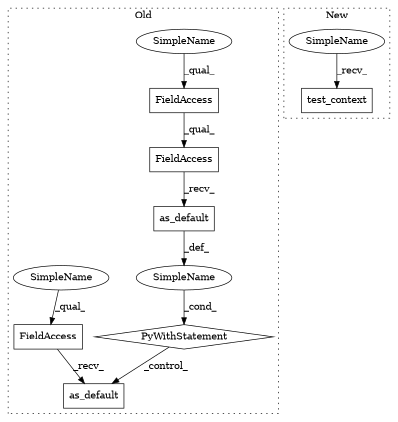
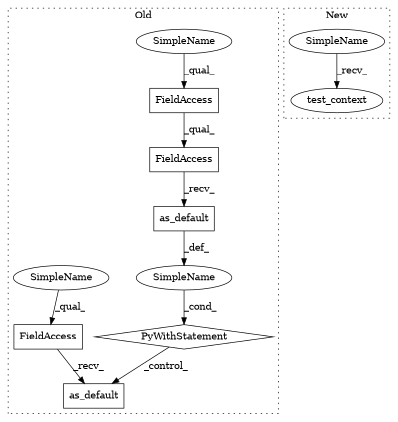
(337, 101) -> (337, 101)
